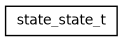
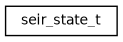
(61, 21) -> (61, 21)
